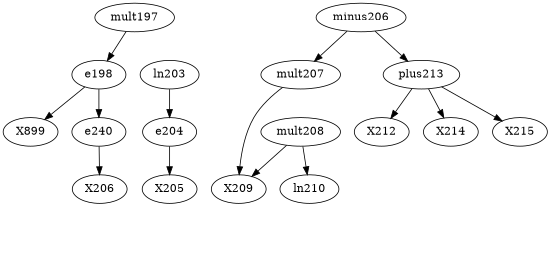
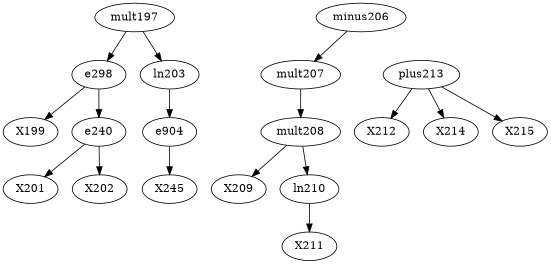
none -> (150, 43)
(388, 43) -> none
(99, 75) -> (99, 75)
(252, 122) -> (301, 99)
(31, 132) -> (31, 132)
(170, 132) -> (170, 132)
none -> (31, 189)
(100, 189) -> (100, 189)
(170, 189) -> (170, 189)
none -> (309, 246)
